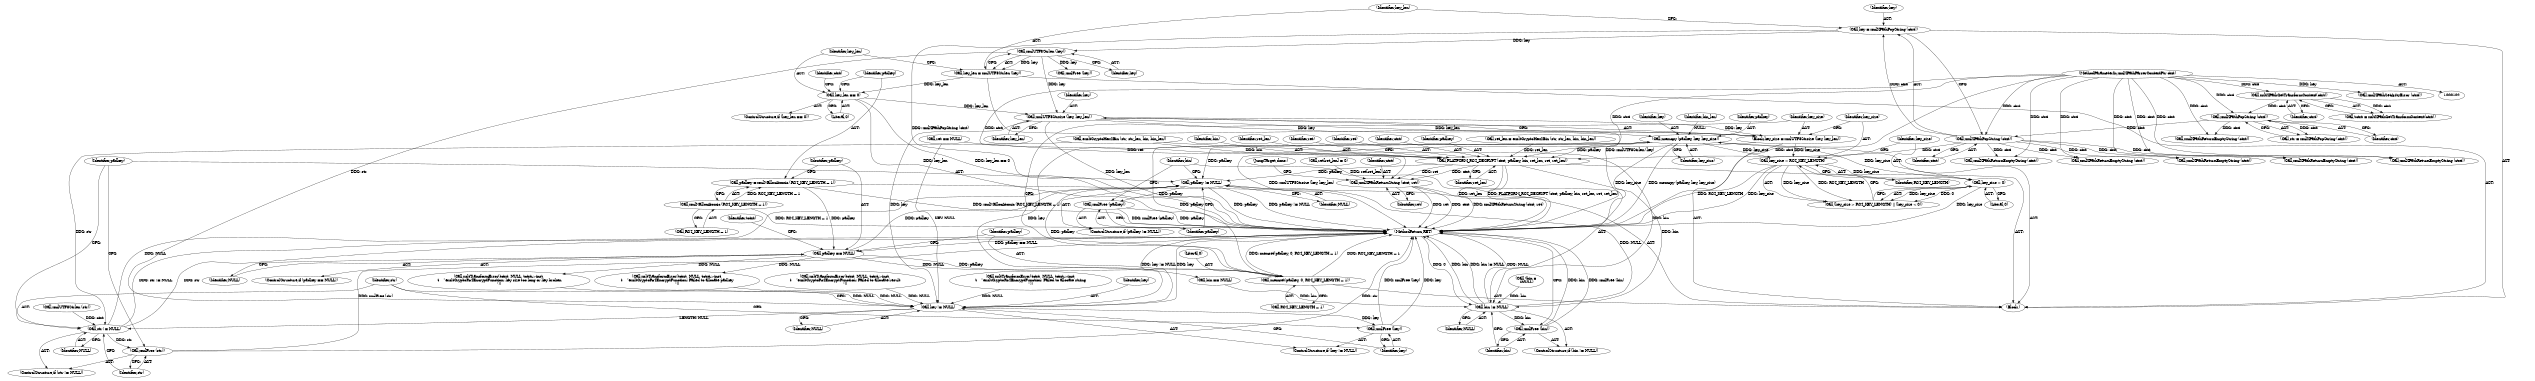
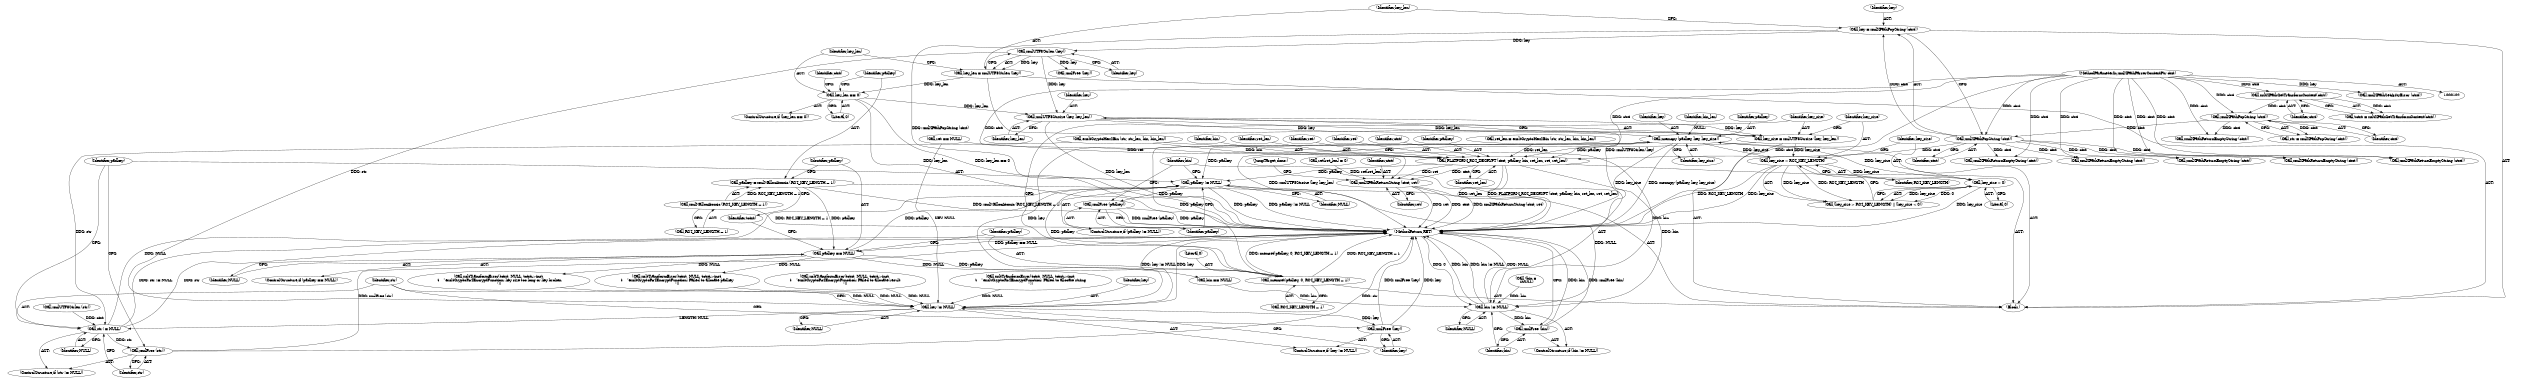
(1796, 139) -> (1796, 139)
(898, 169) -> none
(719, 190) -> (788, 208)
(1506, 219) -> (1474, 223)
(1077, 220) -> (1065, 221)
